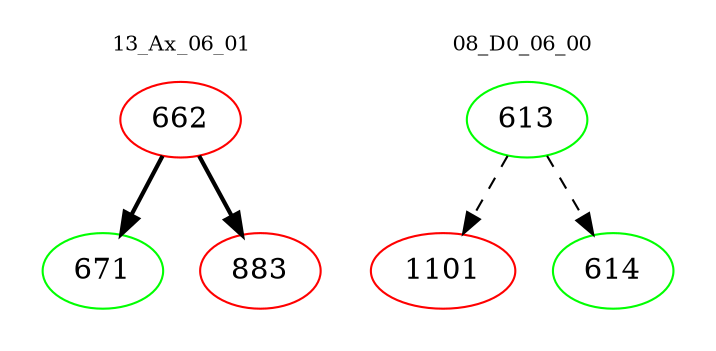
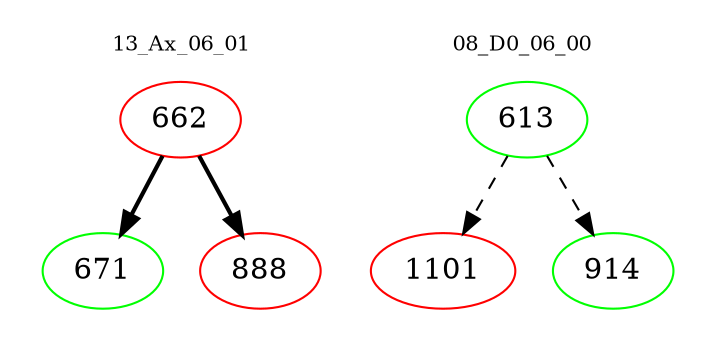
(260, 271) -> (260, 271)
(613, 271) -> (613, 271)
